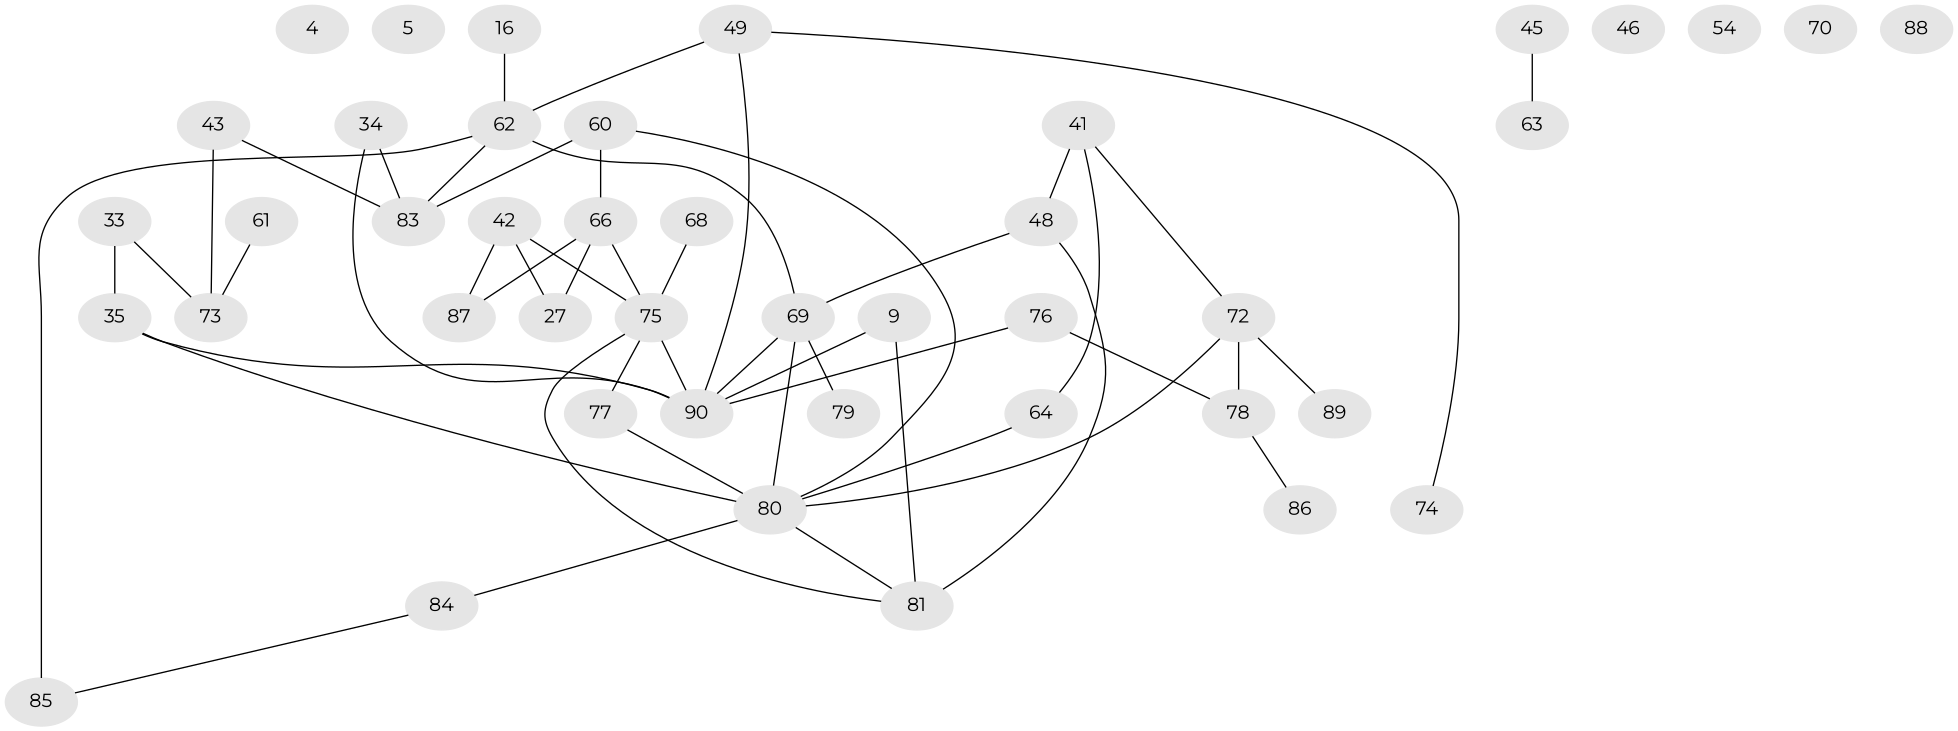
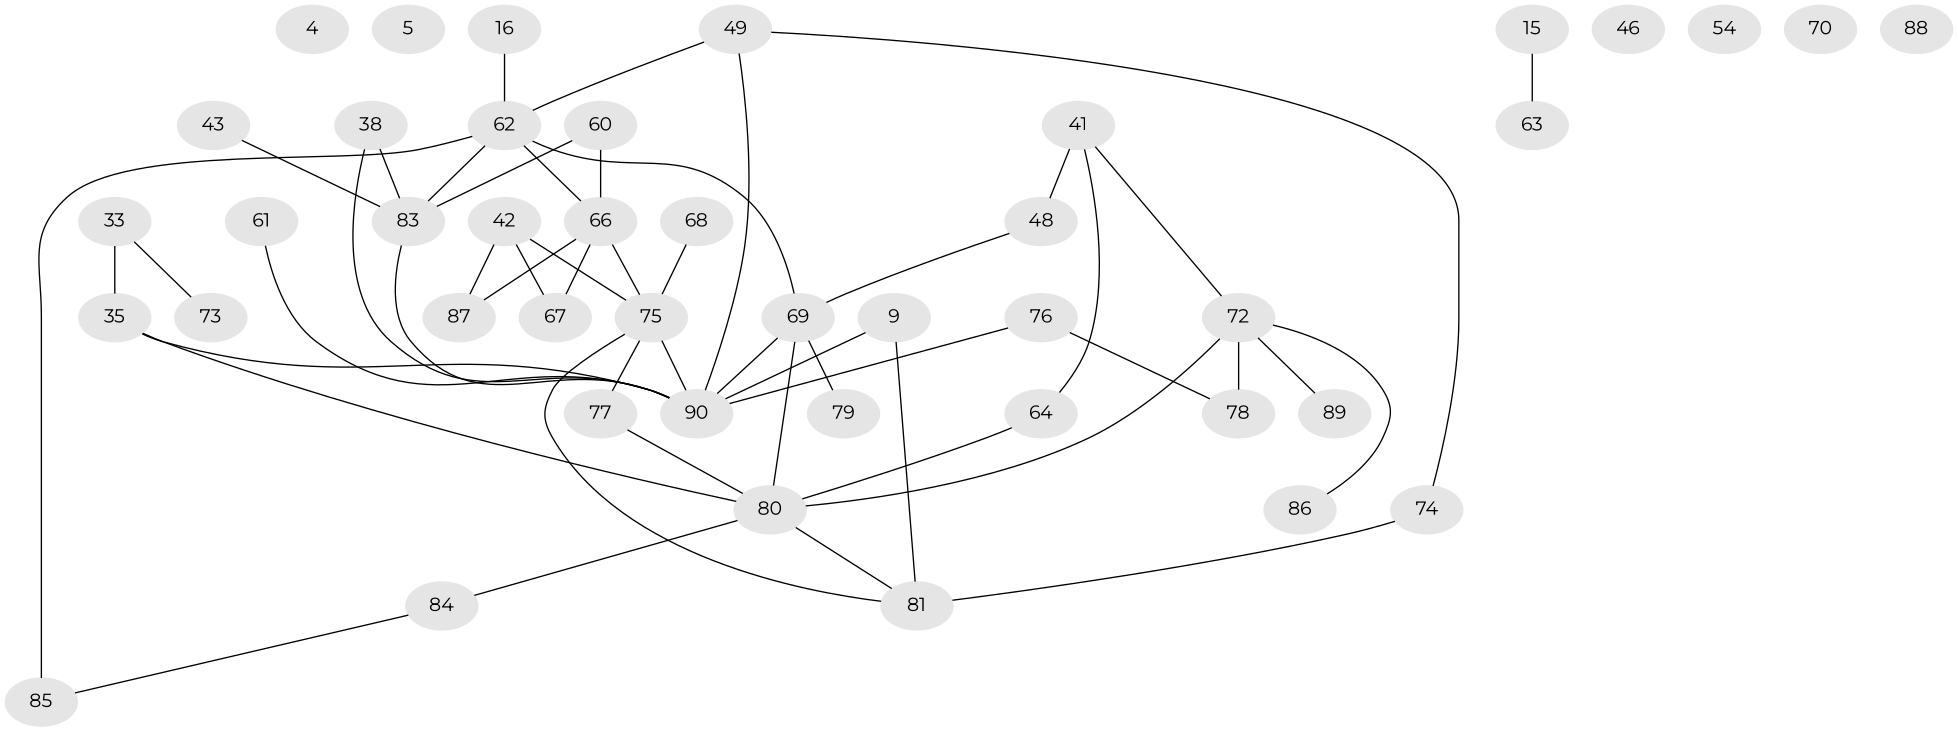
(1532, 29) -> (1532, 29)
(371, 125) -> (371, 125)
none -> (552, 173)
(212, 222) -> none
(908, 249) -> none
(236, 270) -> (434, 385)
(555, 318) -> (555, 318)
none -> (427, 356)
(1083, 450) -> (1175, 567)
(1269, 462) -> (1383, 390)
